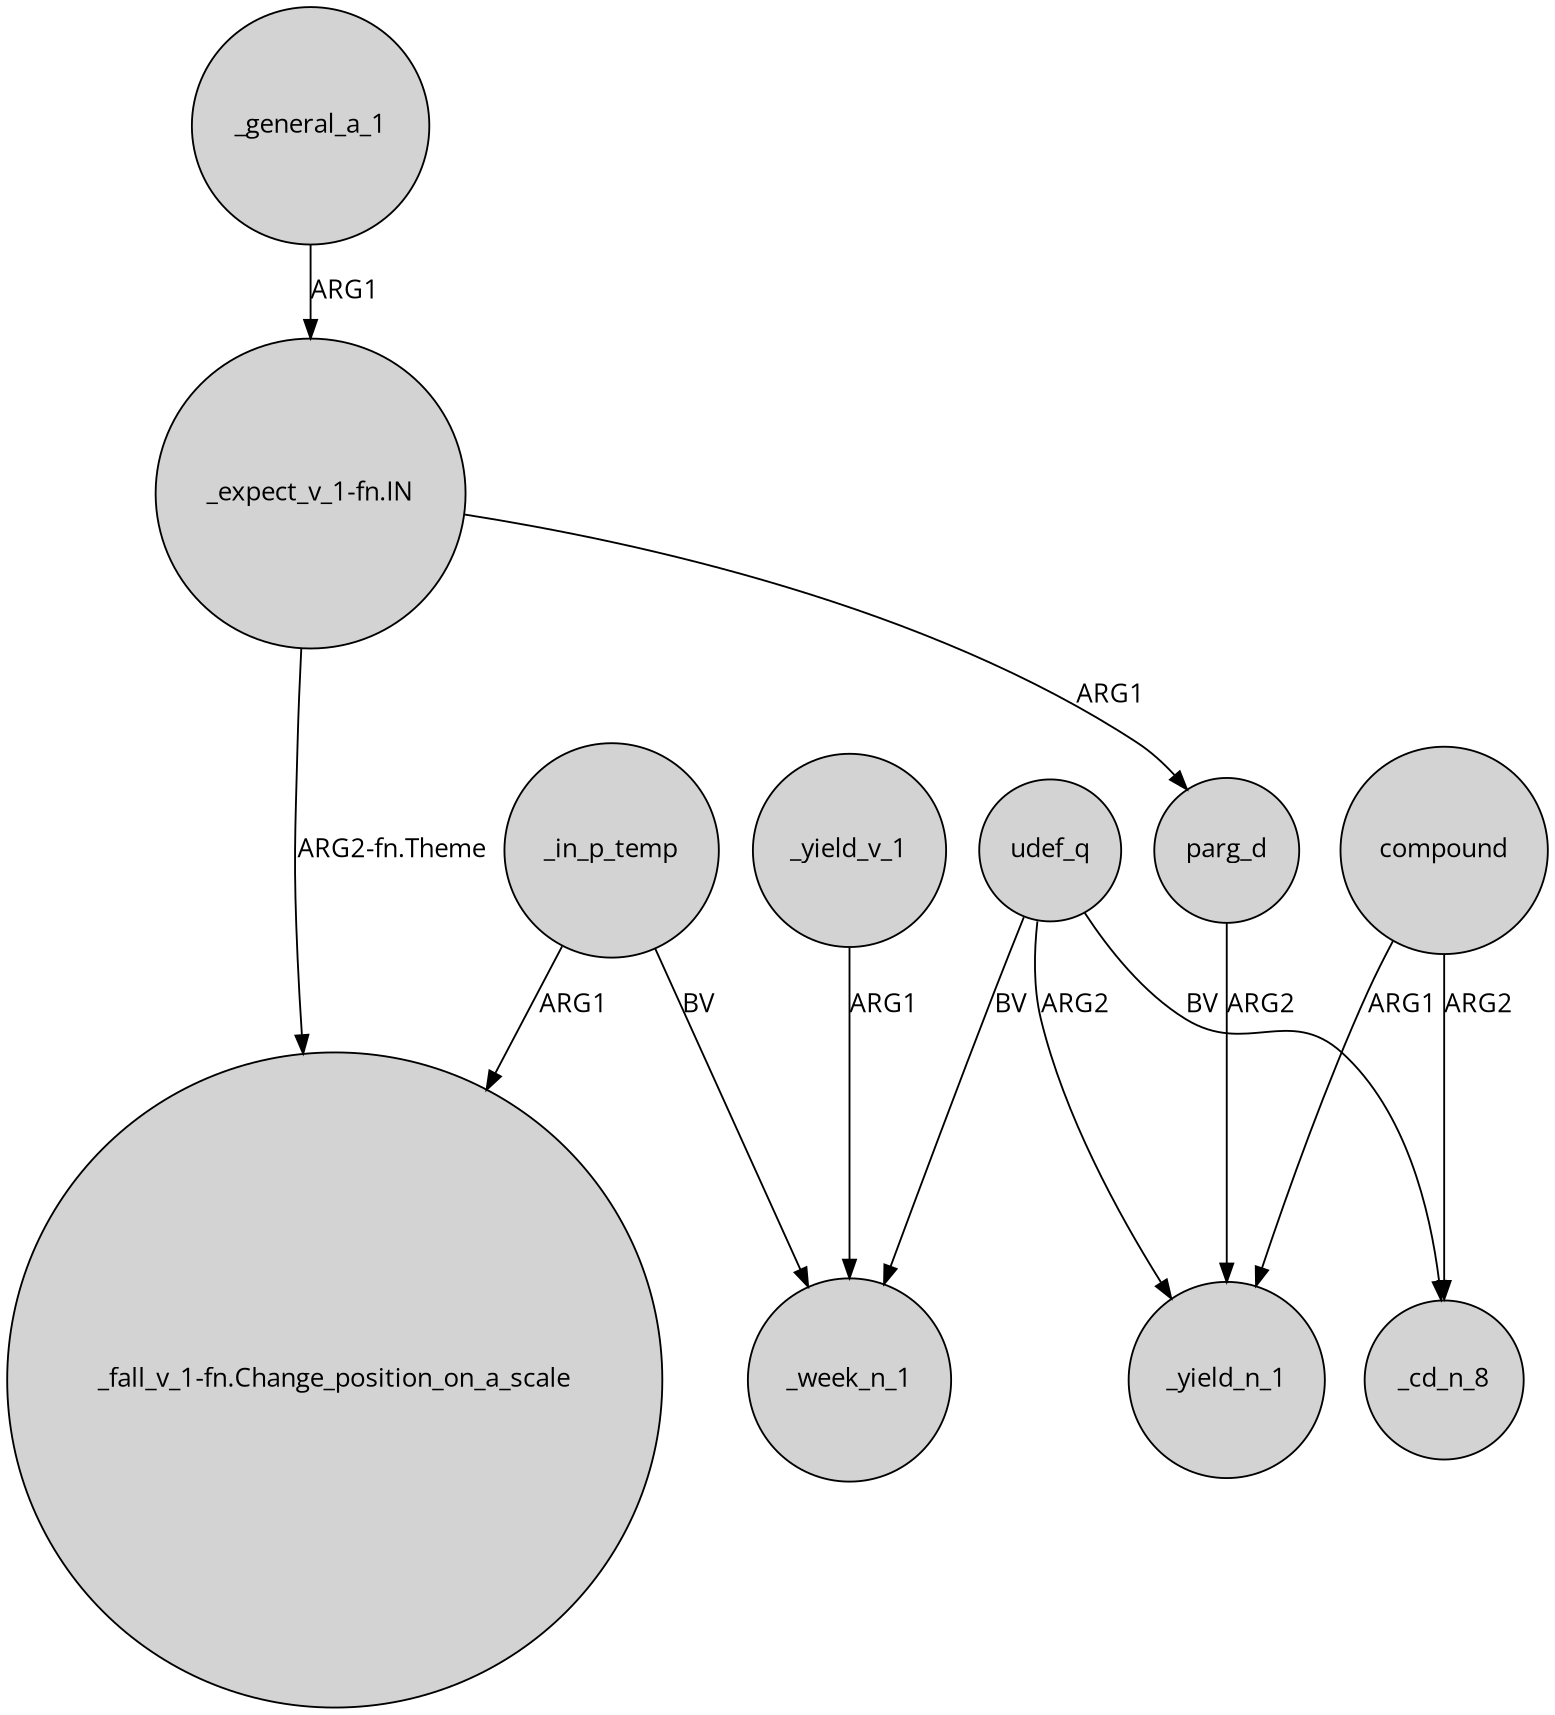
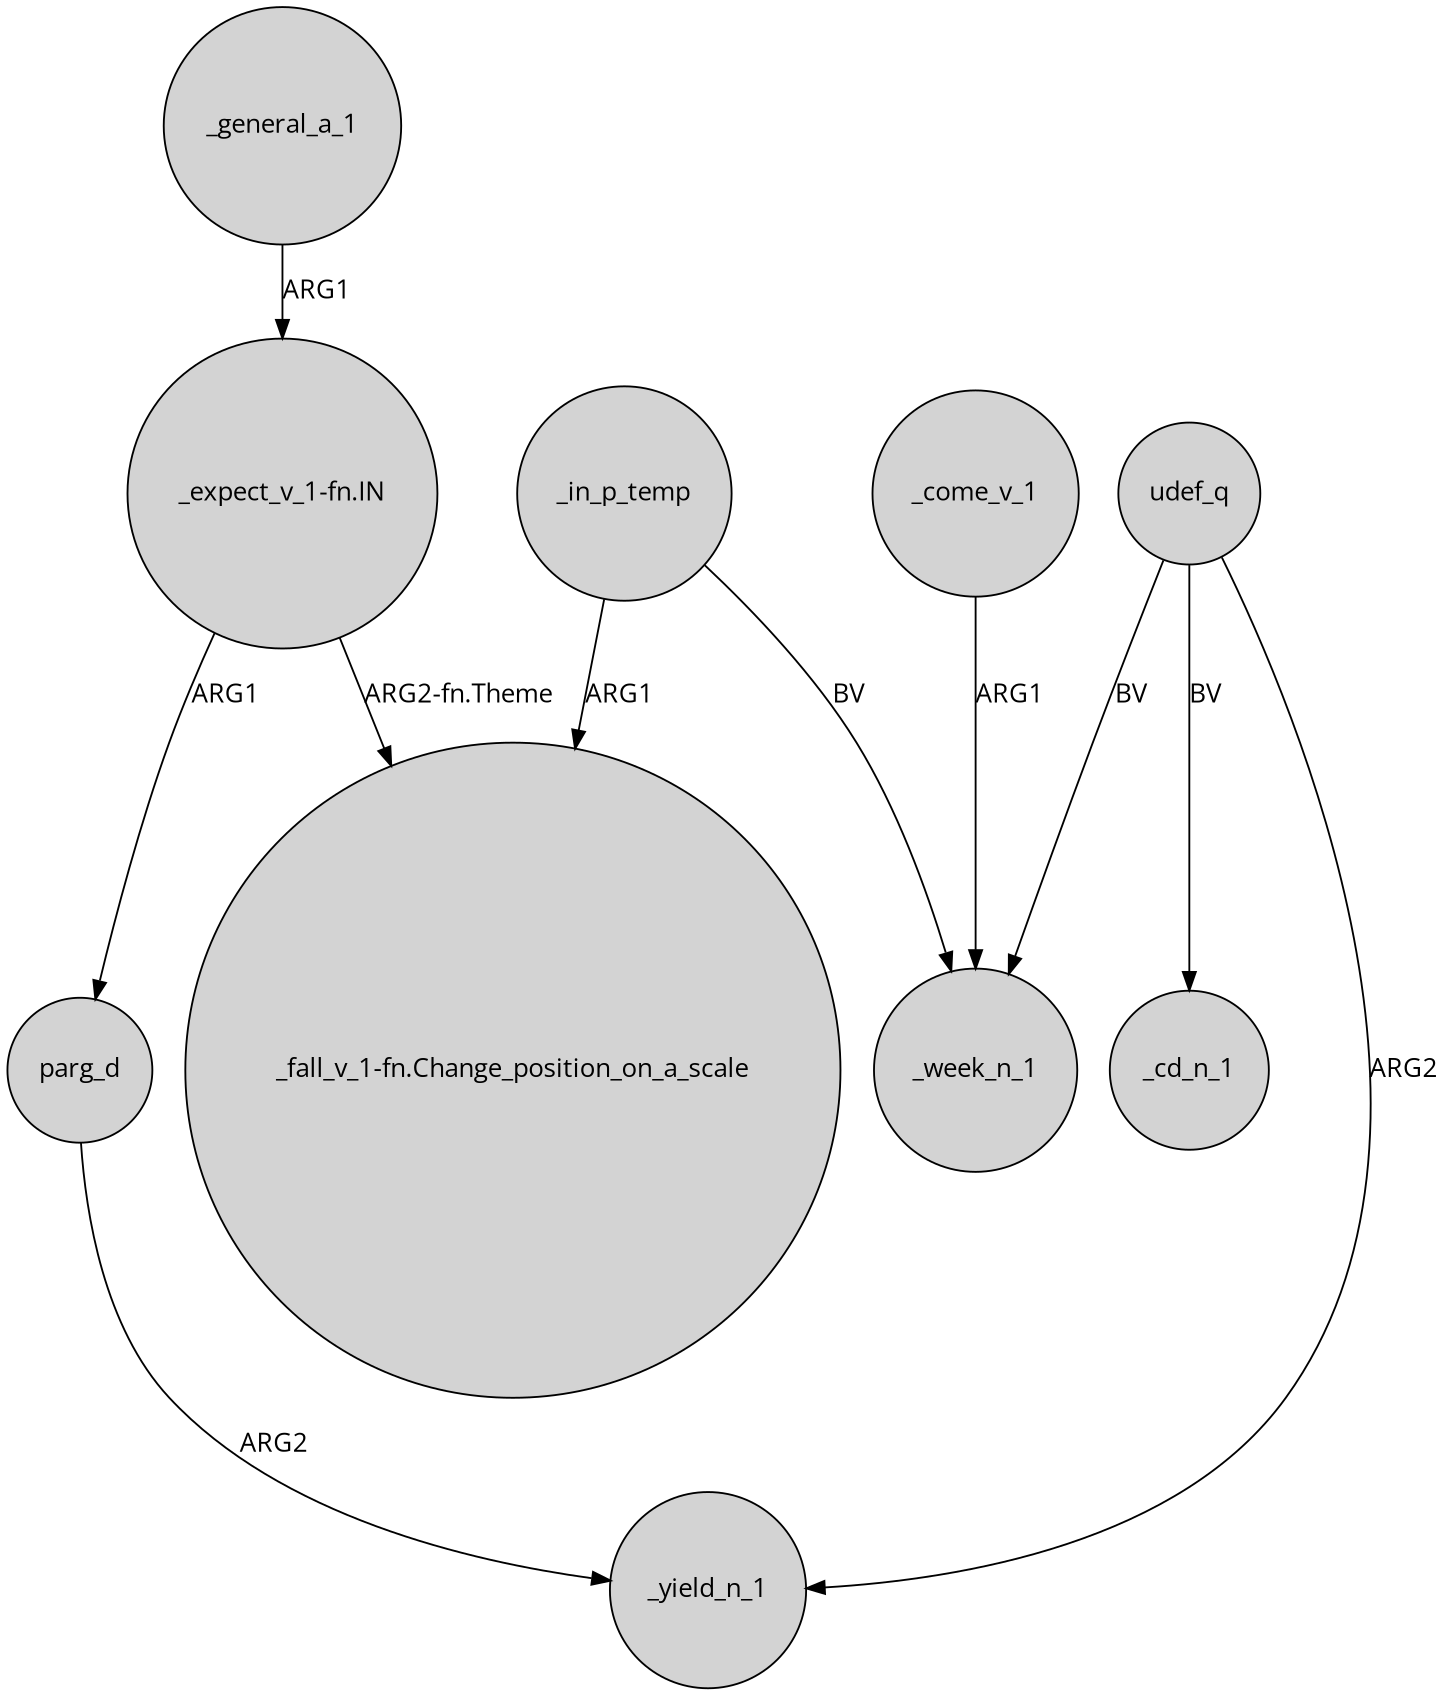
(849, 850) -> (976, 494)
(1444, 850) -> none
(1444, 1380) -> (1189, 1070)
